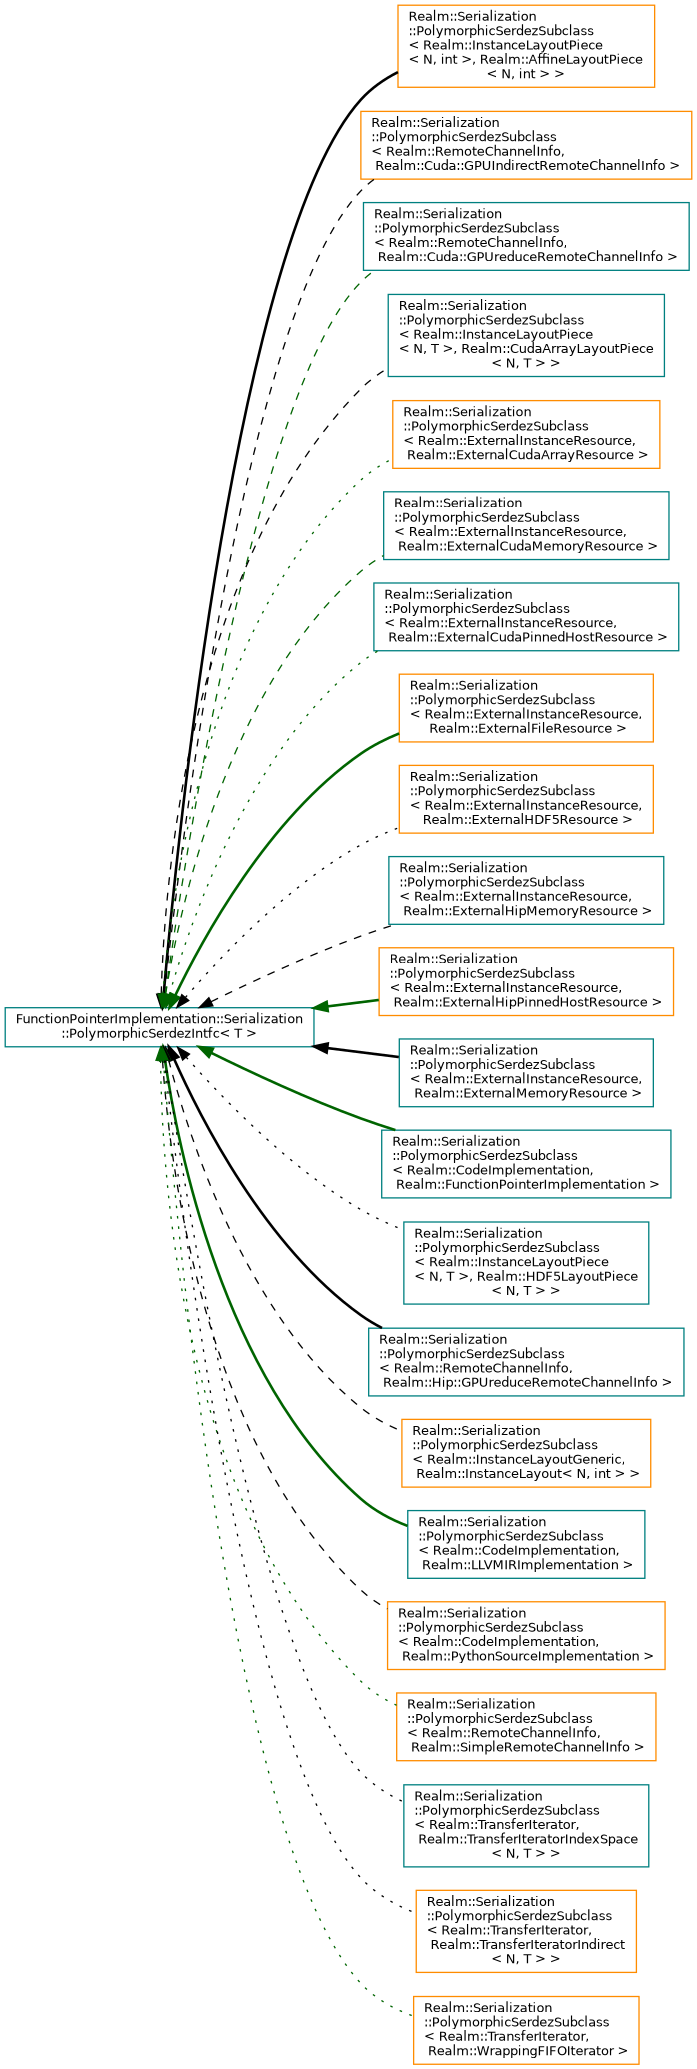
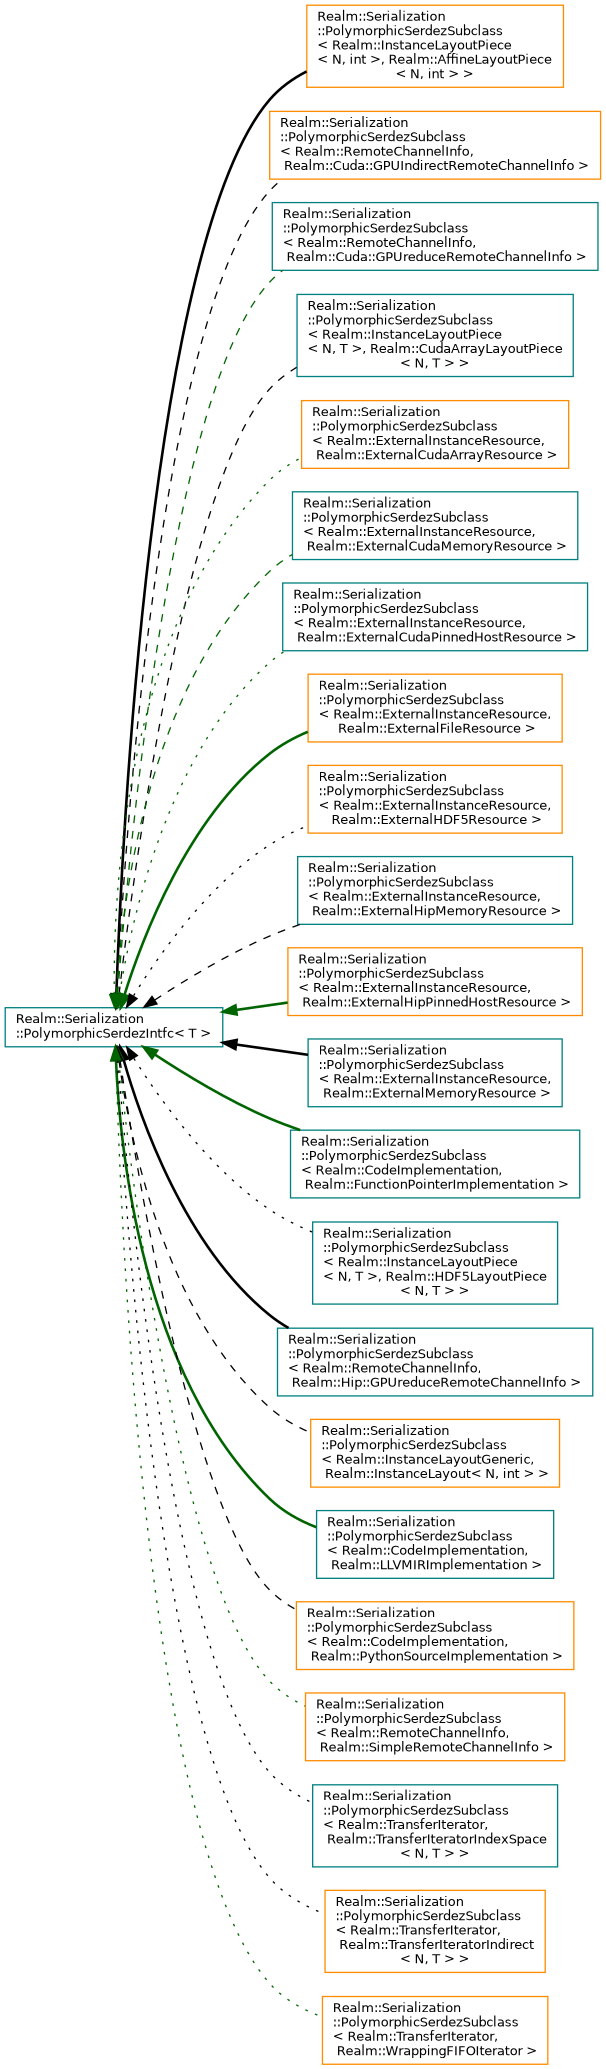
(160, 1027) -> (114, 1027)
